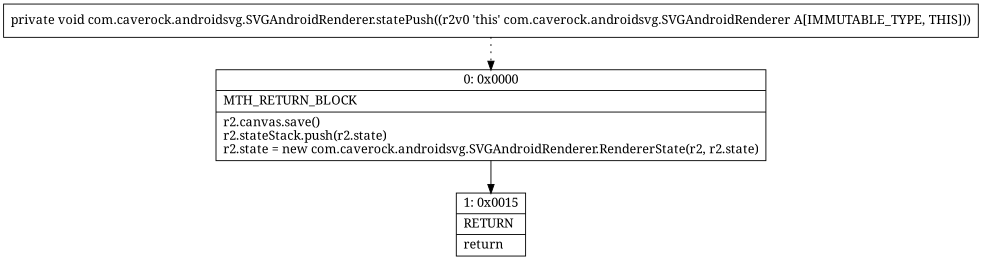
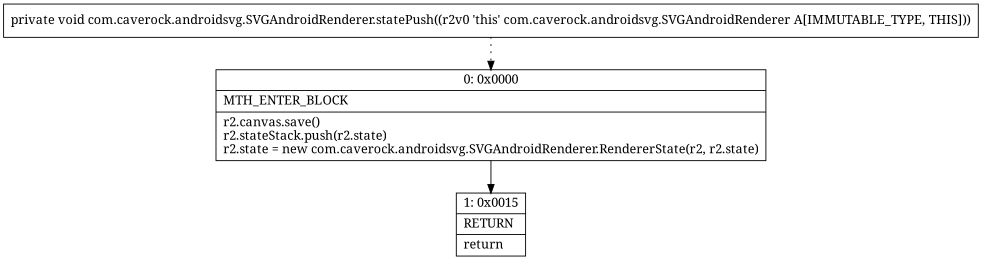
(290, 101) -> (286, 101)
